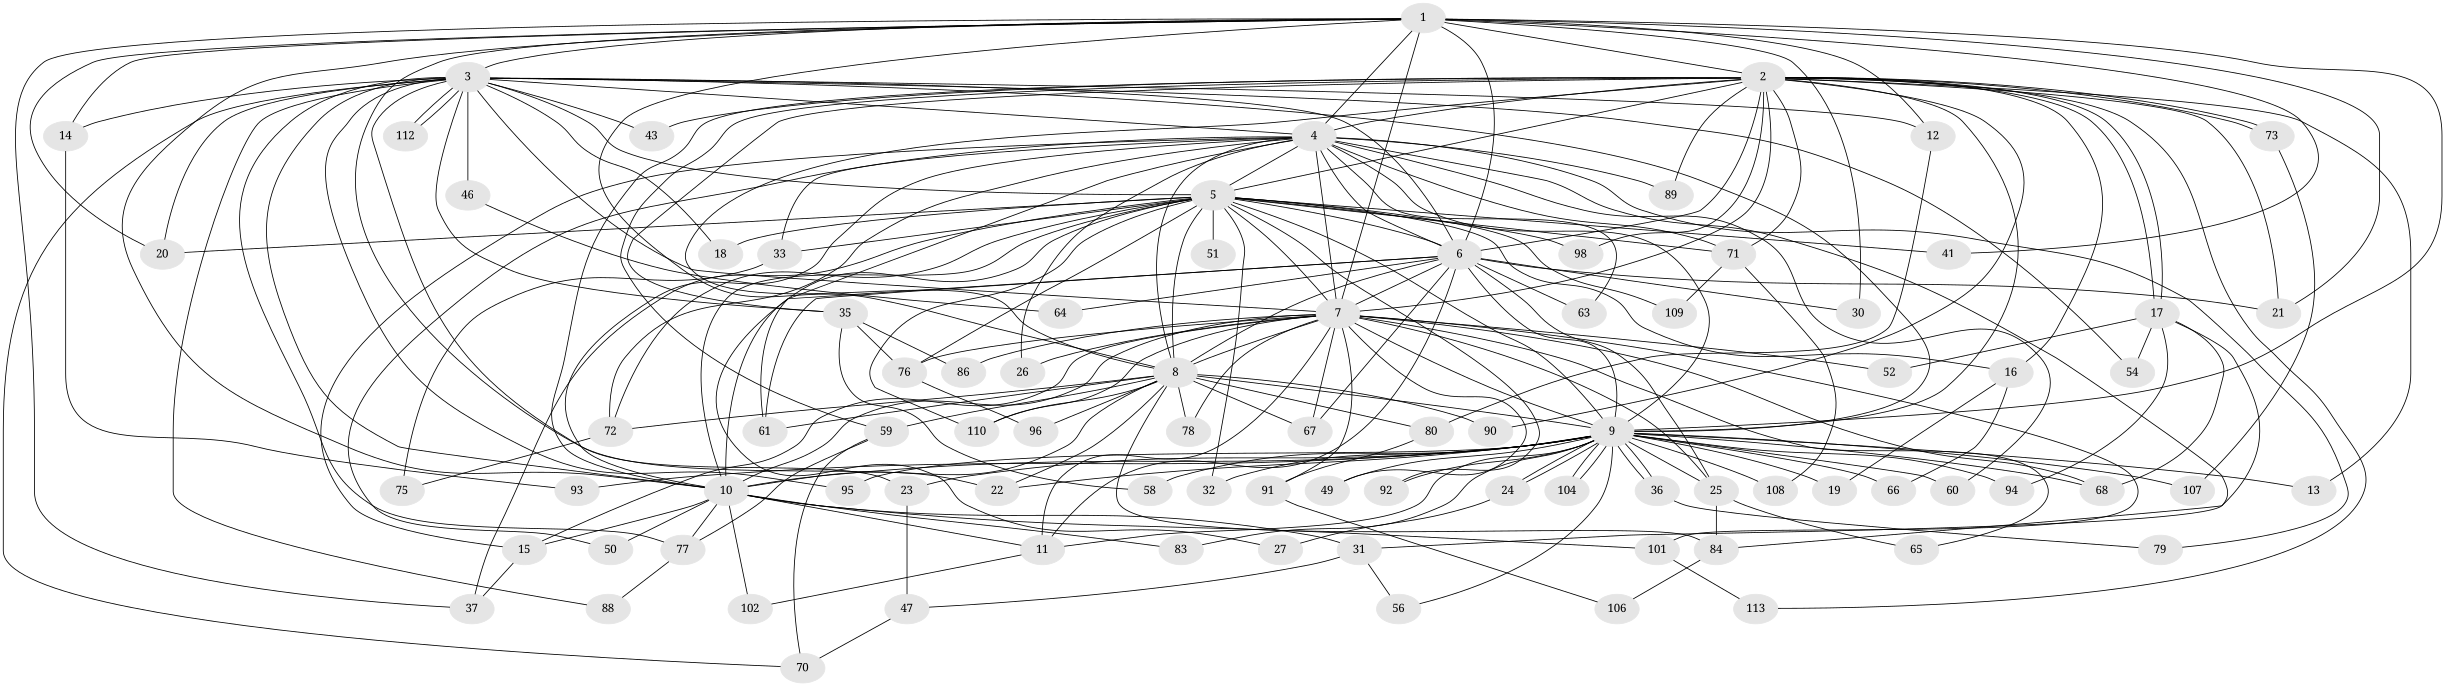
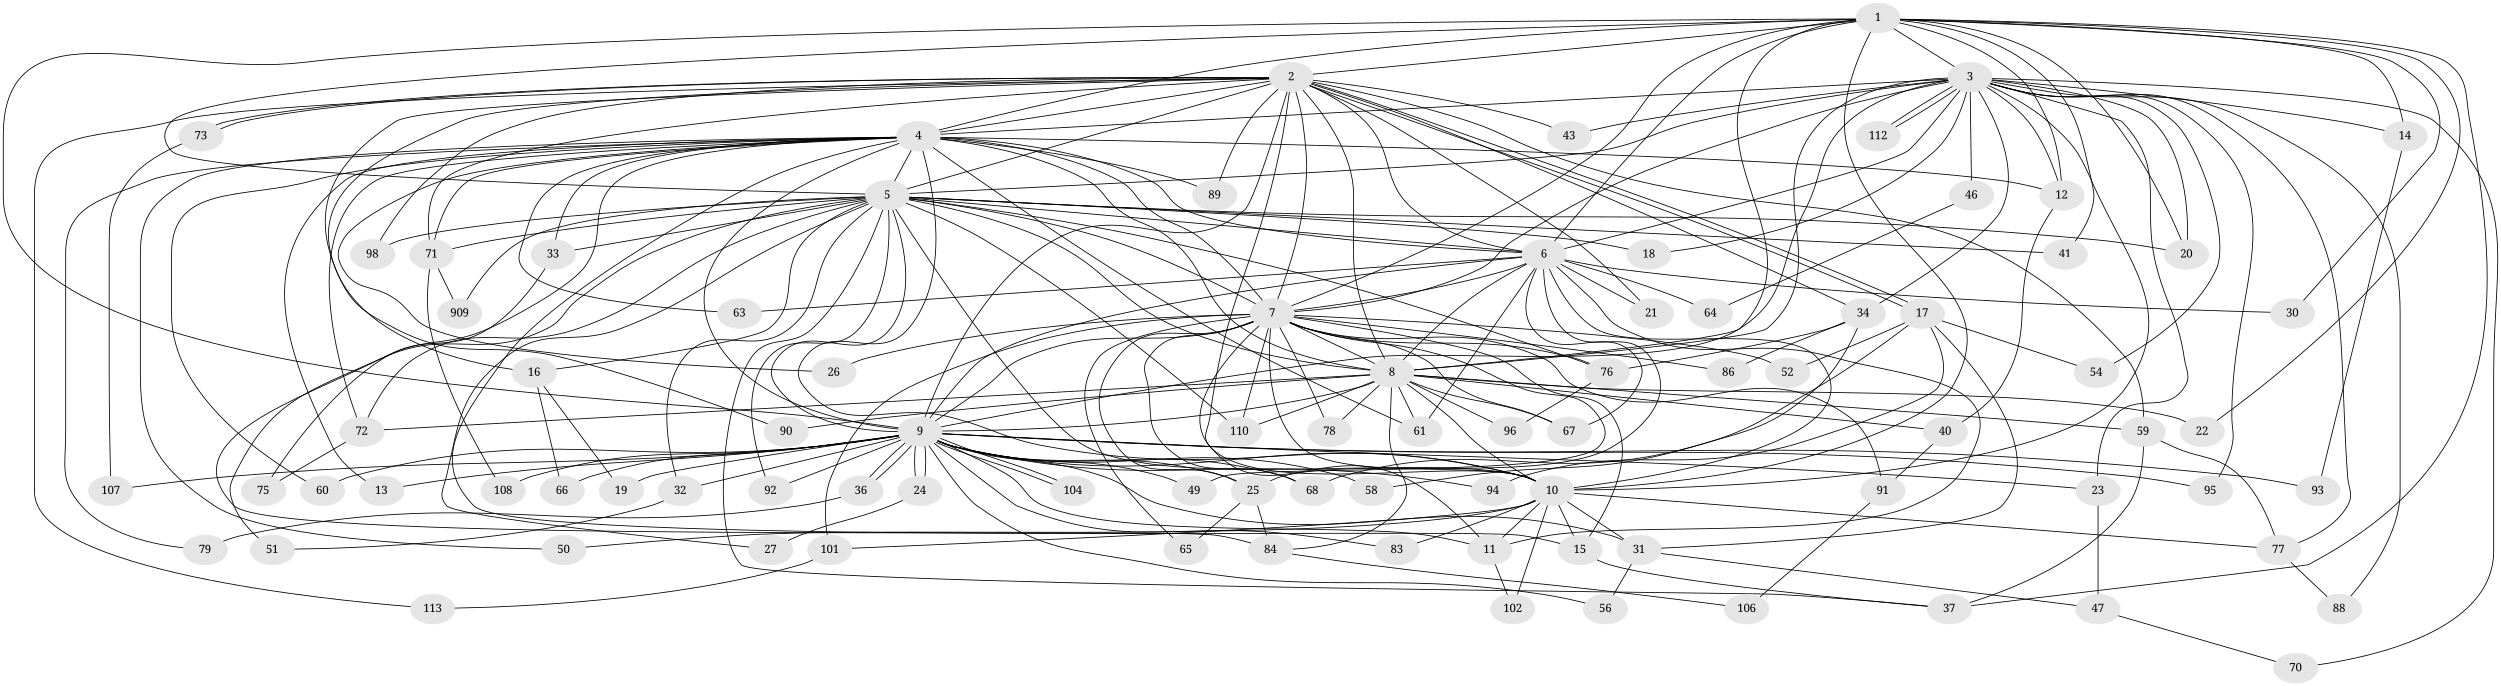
(2023, 47) -> (647, 64)
(2265, 112) -> (341, 185)
none -> (1465, 150)
(845, 314) -> (1863, 314)
(1674, 314) -> (460, 314)
none -> (1768, 327)
(1432, 432) -> (1945, 432)
(1176, 471) -> (1241, 520)
(799, 532) -> (2082, 549)
none -> (481, 537)
